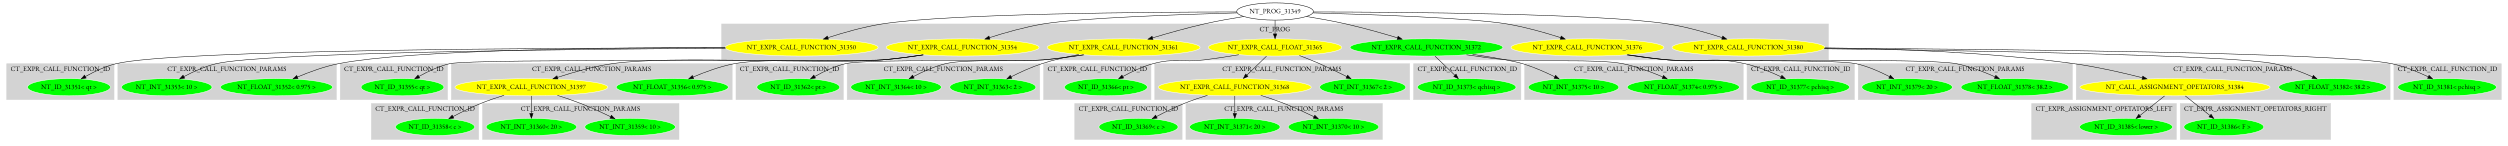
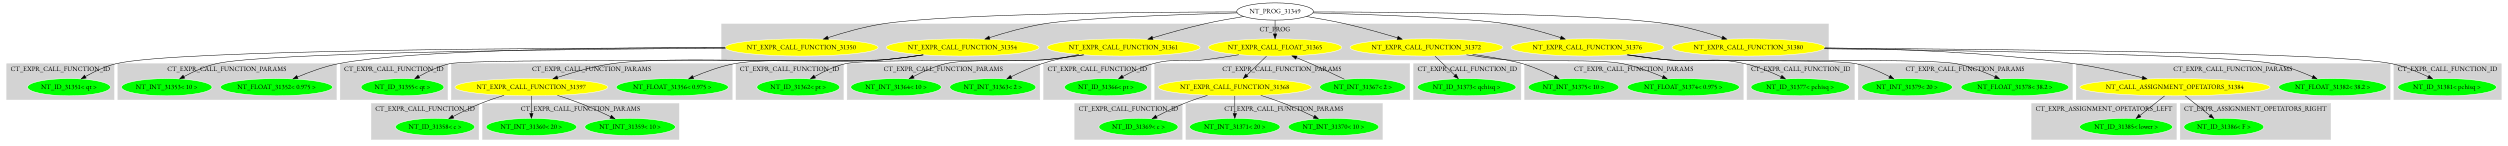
(1426, 47) -> (1426, 47)
(1327, 67) -> (1321, 68)
